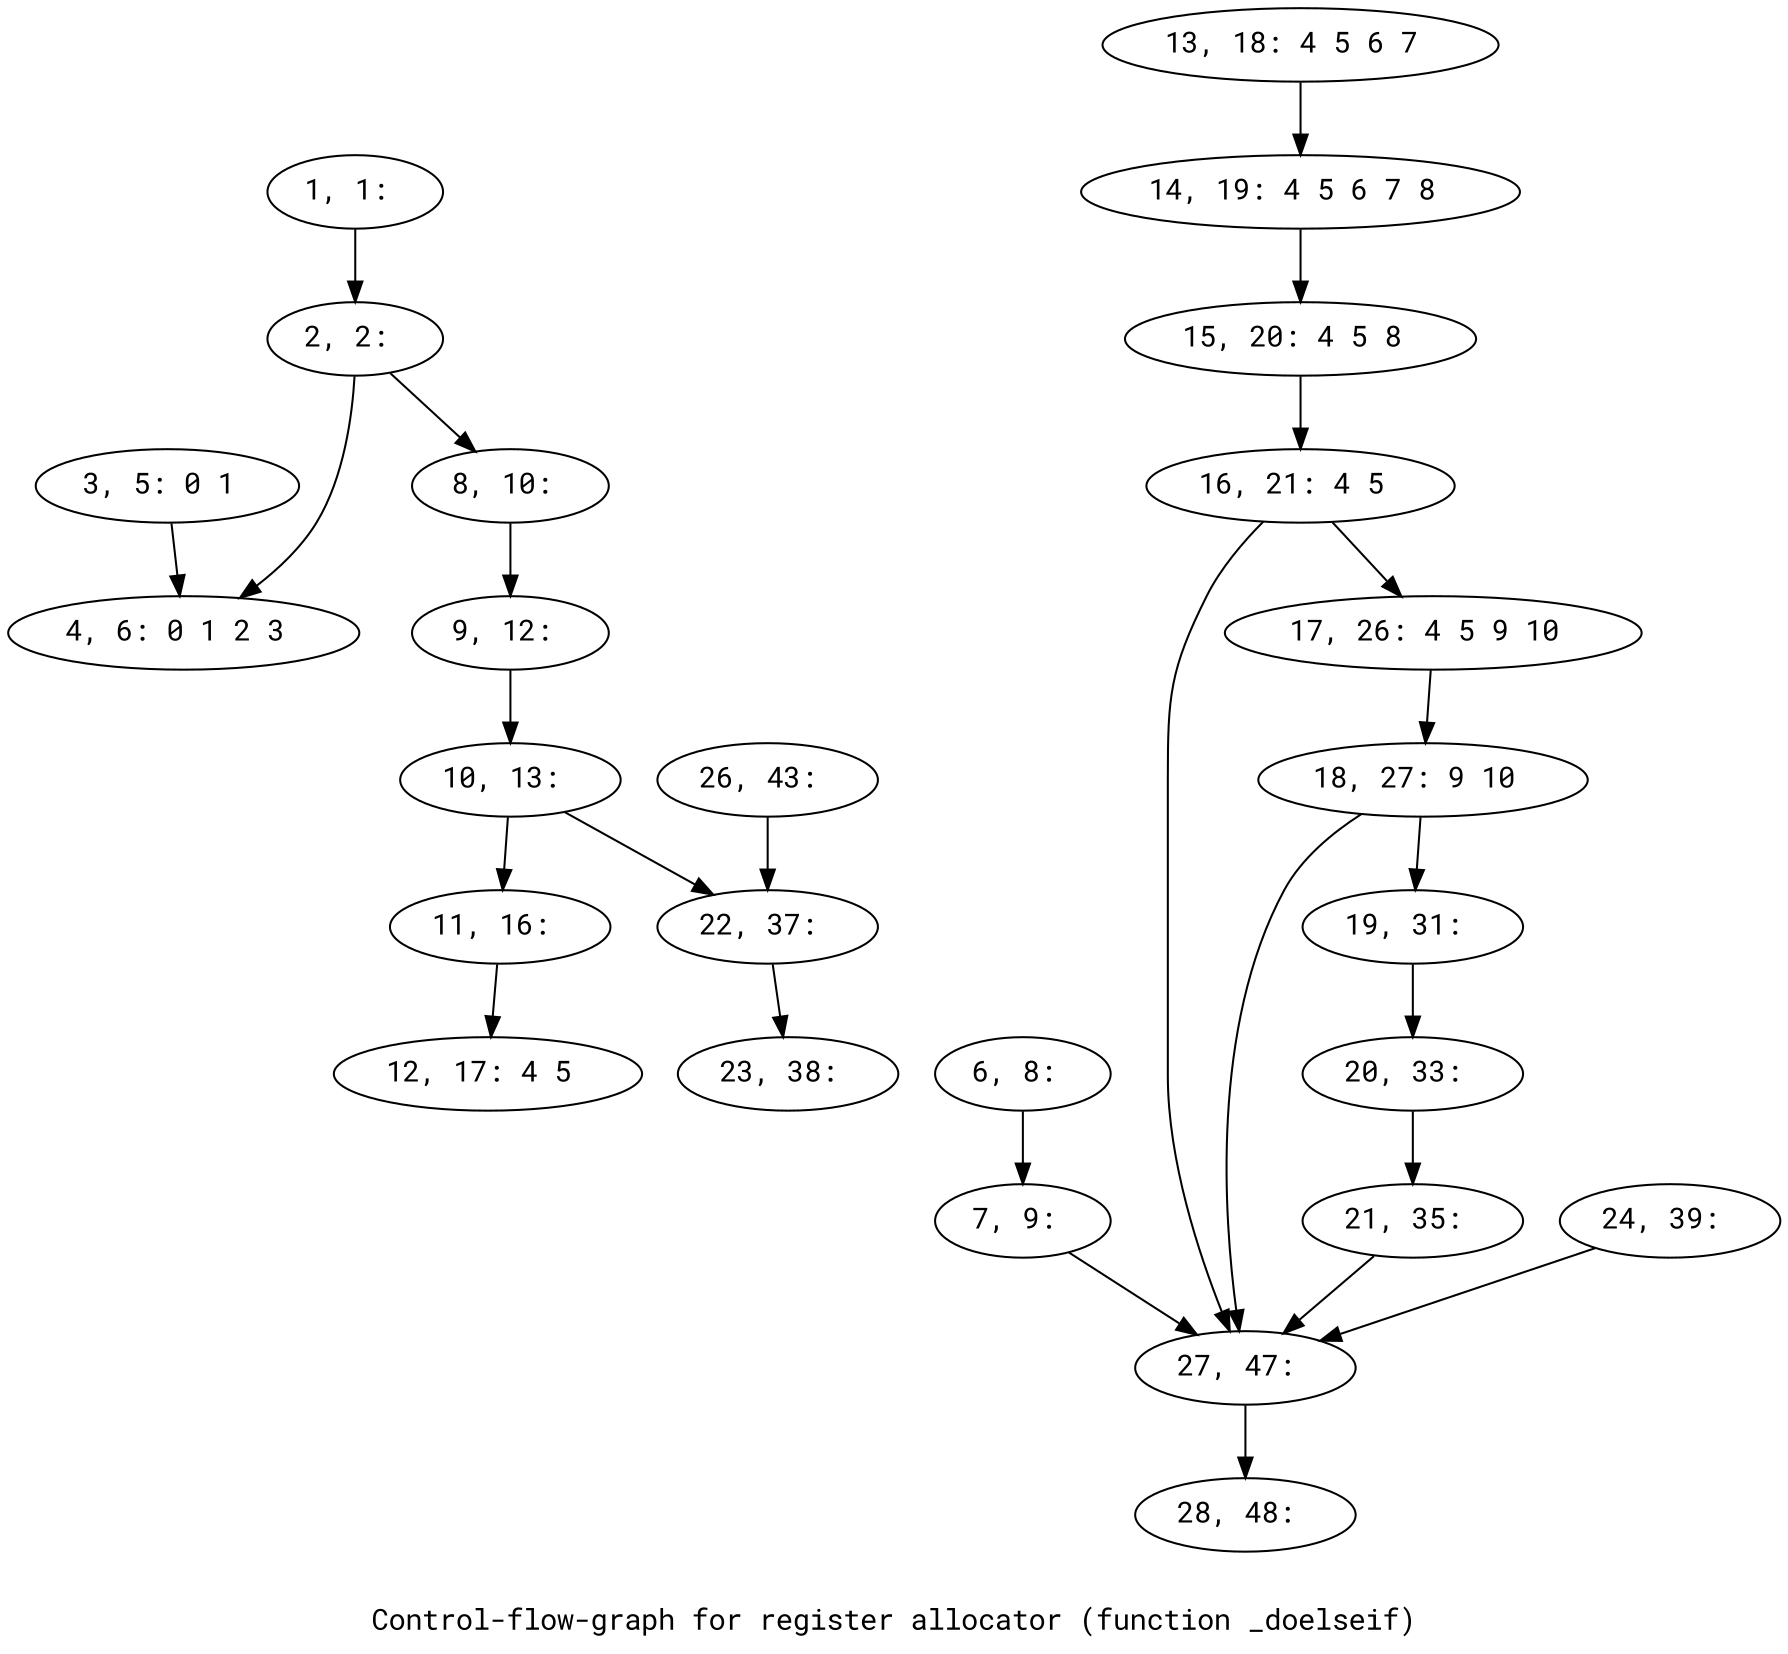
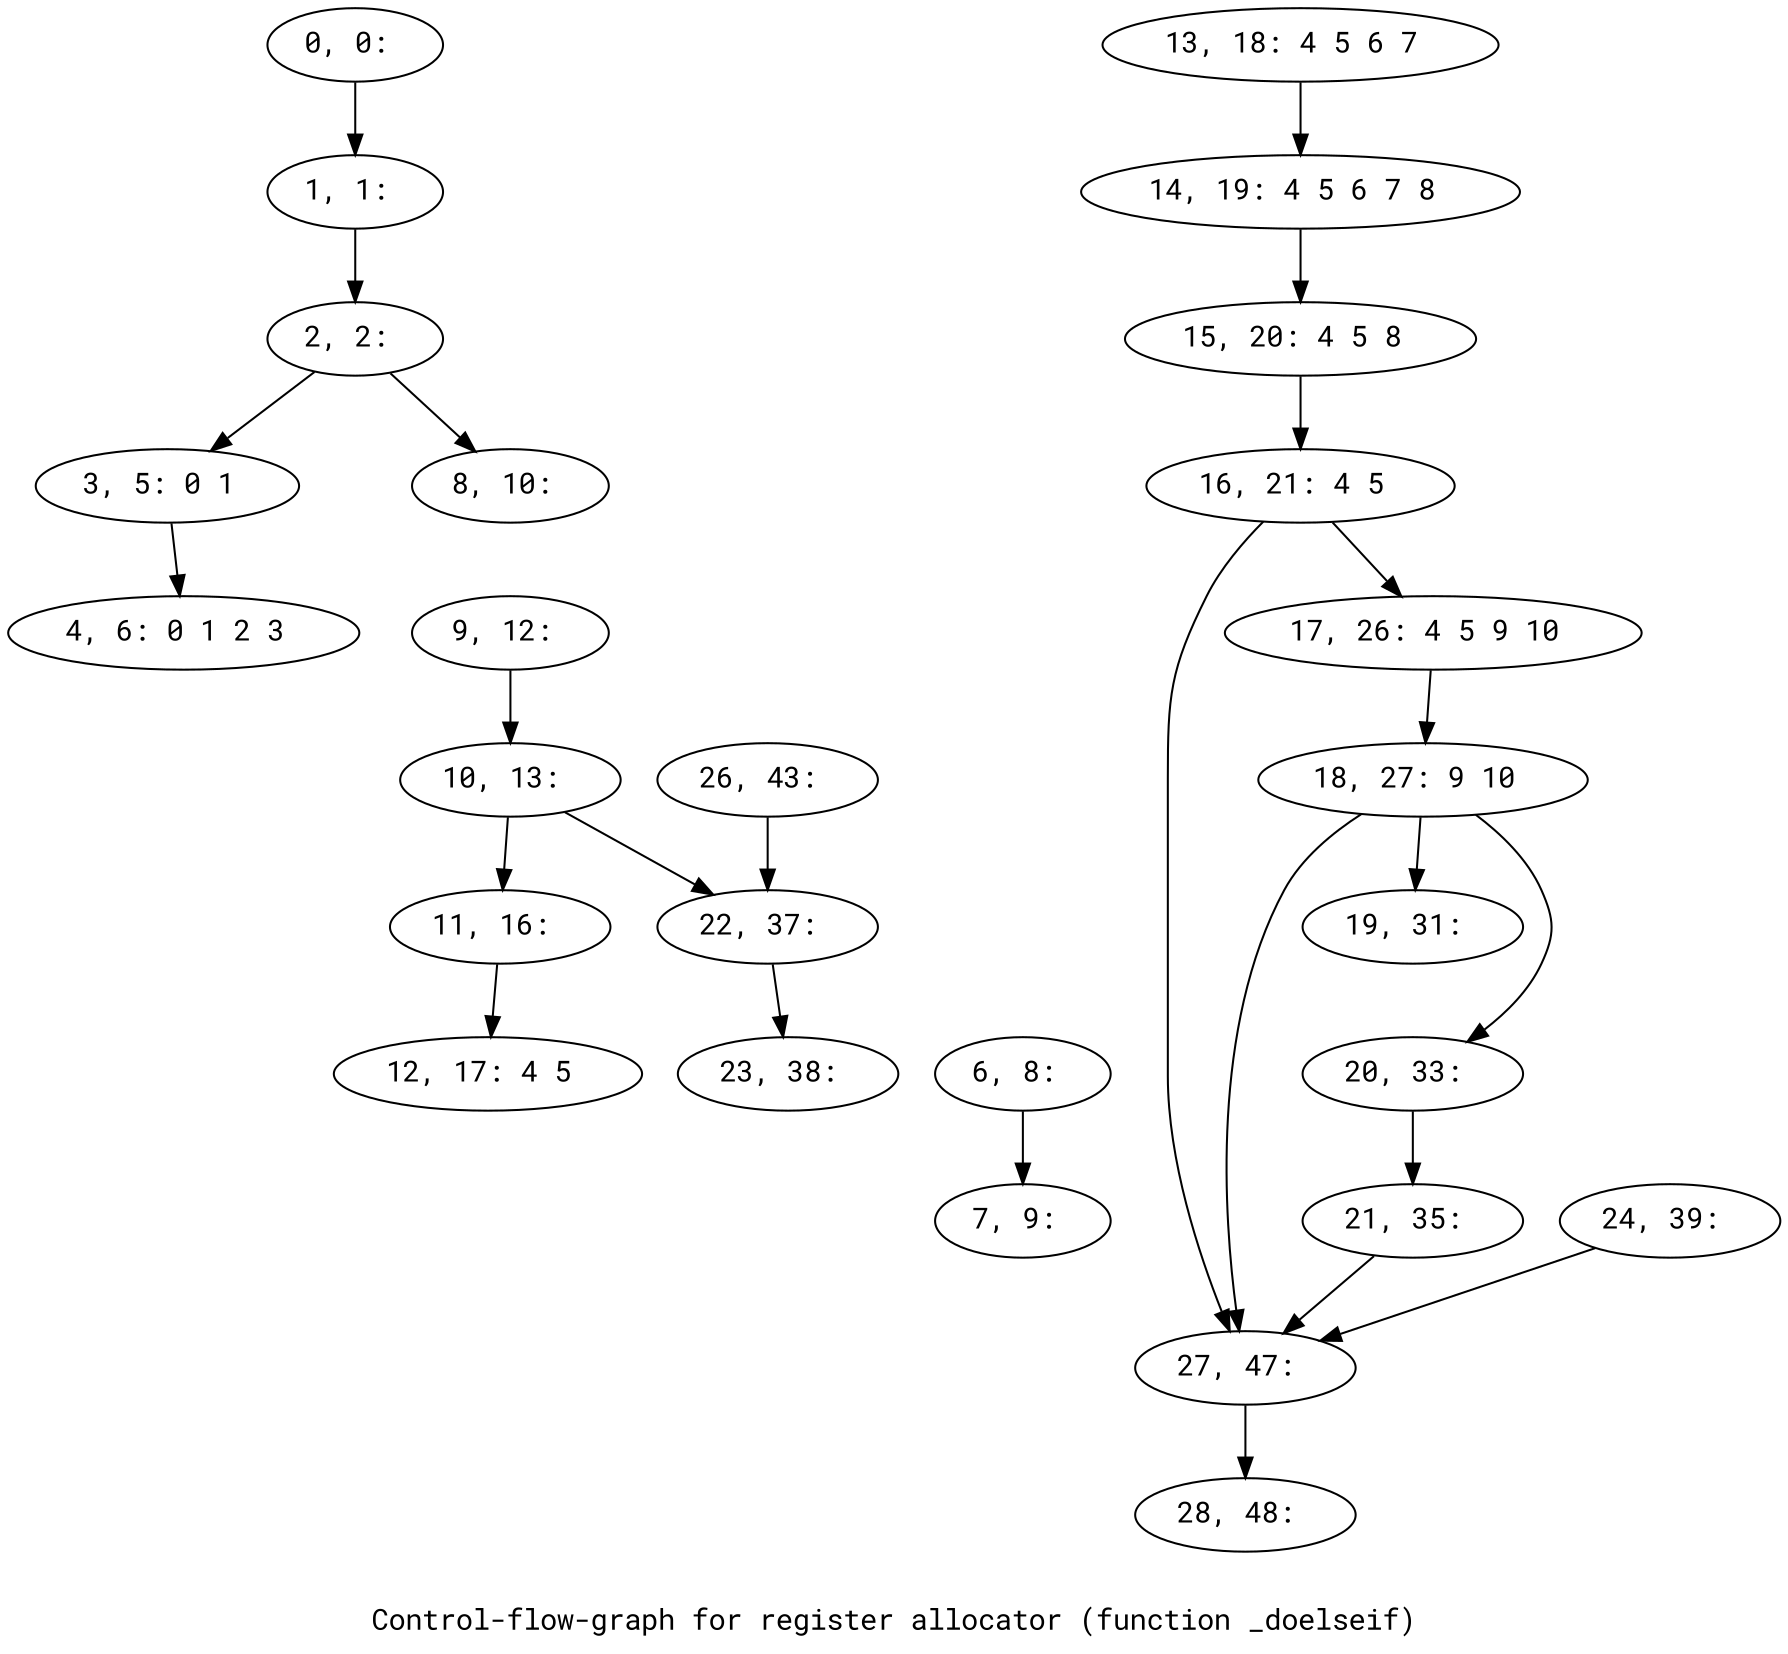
none -> (355, 45)
(331, 493) -> (271, 405)
(510, 549) -> none
(1413, 990) -> (1551, 920)
(1124, 1288) -> none
